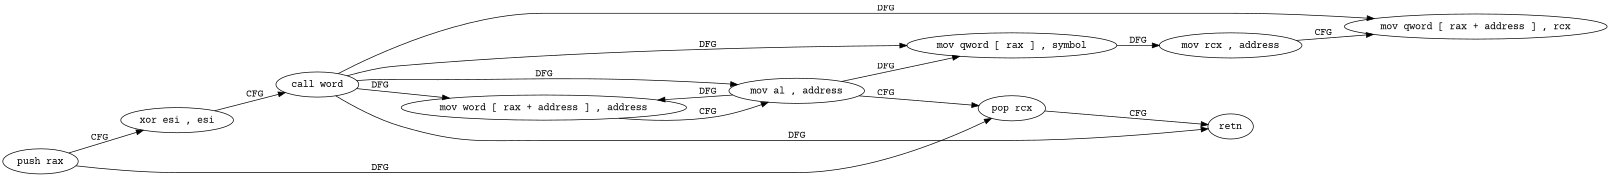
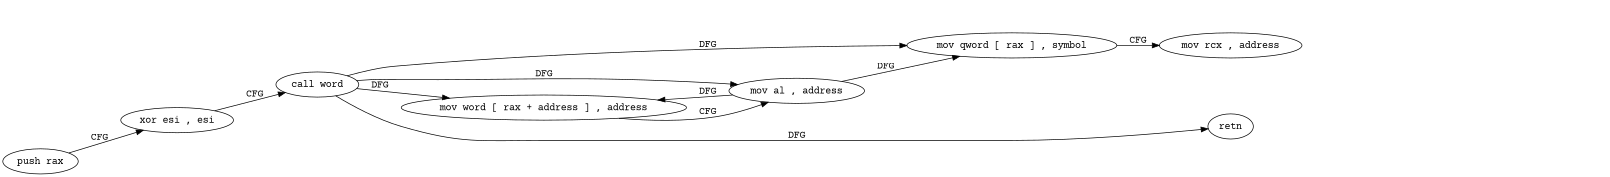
(1476, 27) -> none
(1138, 40) -> (1138, 40)
(1012, 108) -> none
